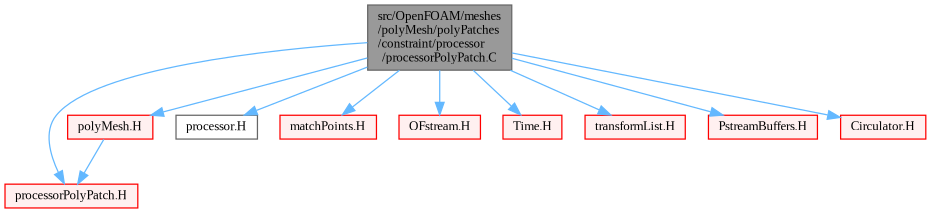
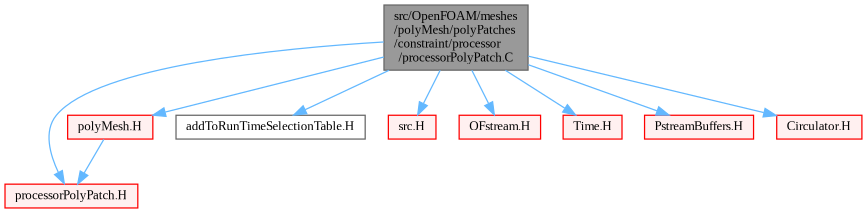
(217, 127) -> (271, 127)
(328, 127) -> (412, 127)
(635, 127) -> none
